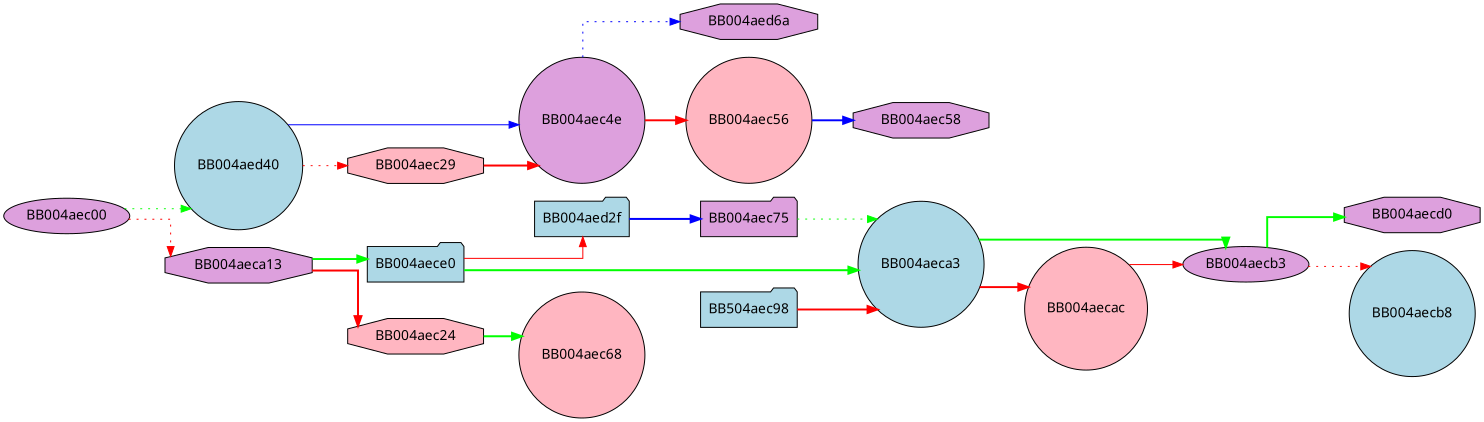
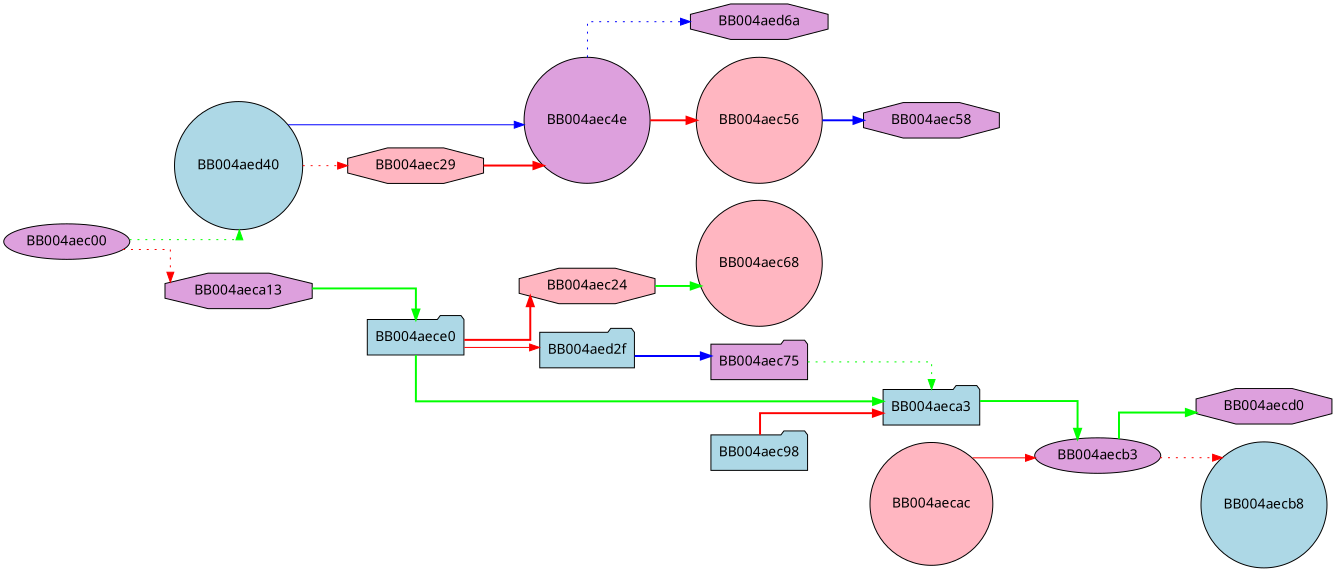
(921, 264) -> (931, 407)
(358, 271) -> (514, 340)
(999, 287) -> none
(749, 310) -> (759, 453)
